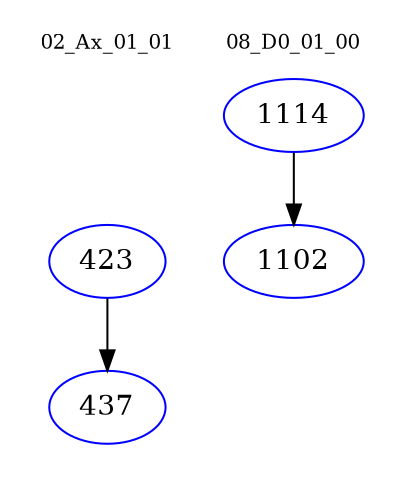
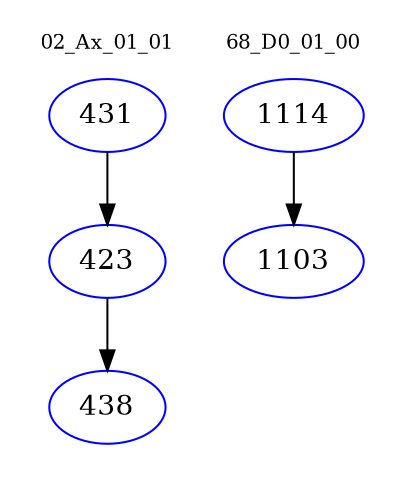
(294, 44) -> (294, 44)
none -> (107, 116)
(294, 261) -> (294, 261)
(107, 407) -> (107, 407)
